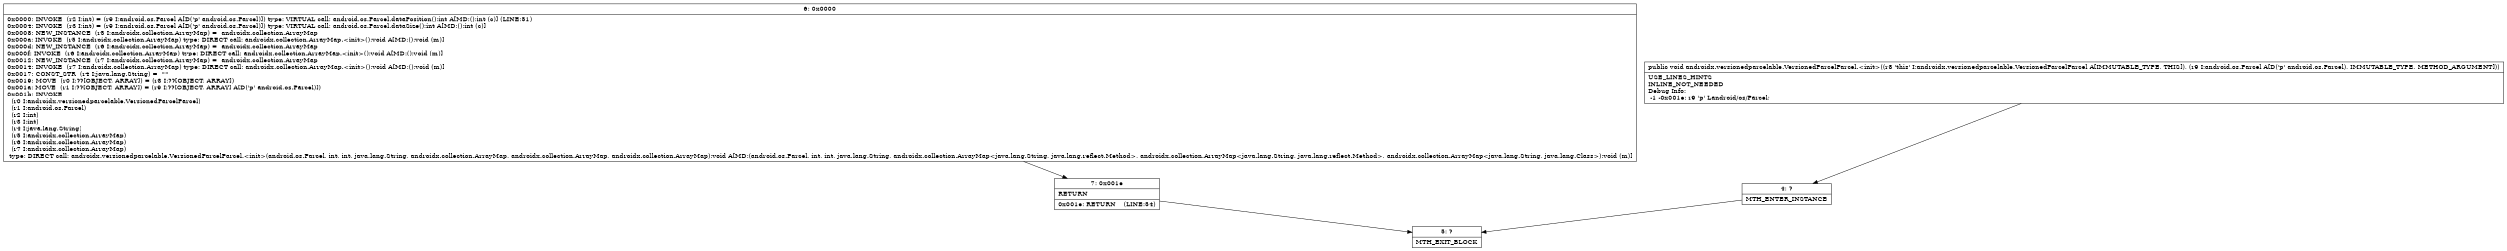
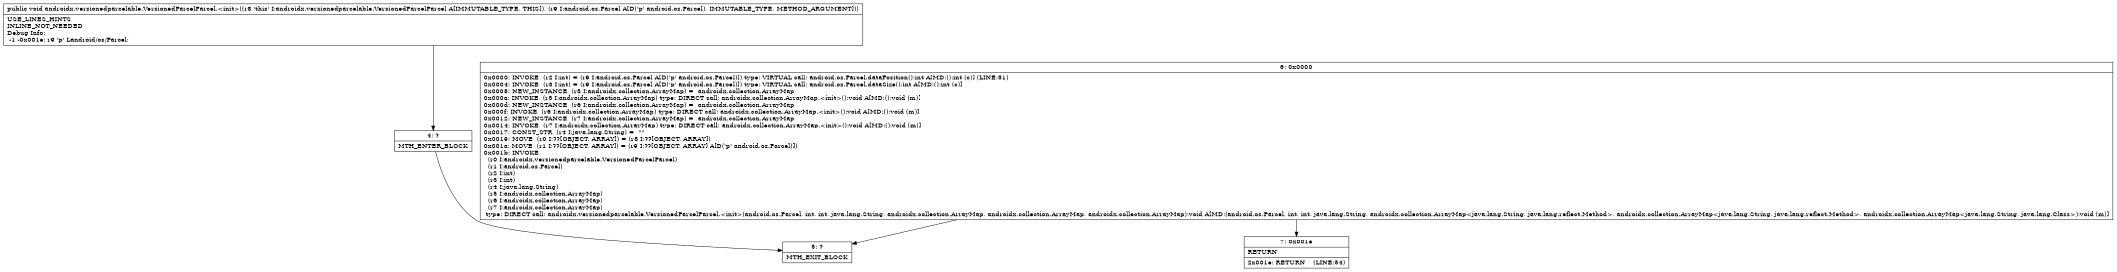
(1787, 199) -> (433, 146)
(1107, 204) -> (1297, 263)
(1283, 216) -> (907, 231)
